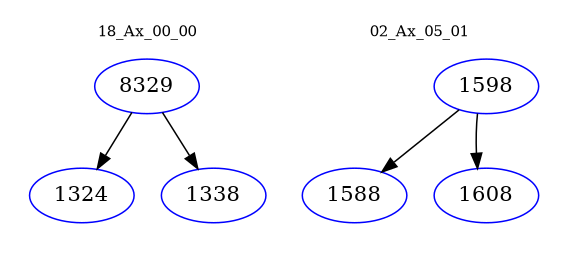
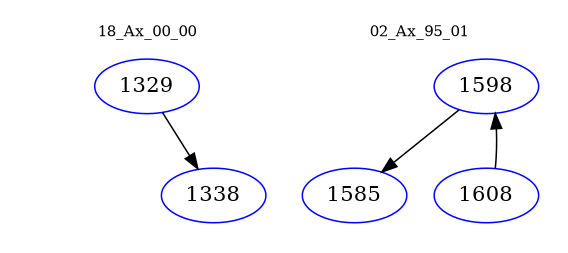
(420, 33) -> (420, 33)
(147, 86) -> (147, 86)
(476, 133) -> (497, 149)
(82, 195) -> none
(355, 195) -> (355, 195)
